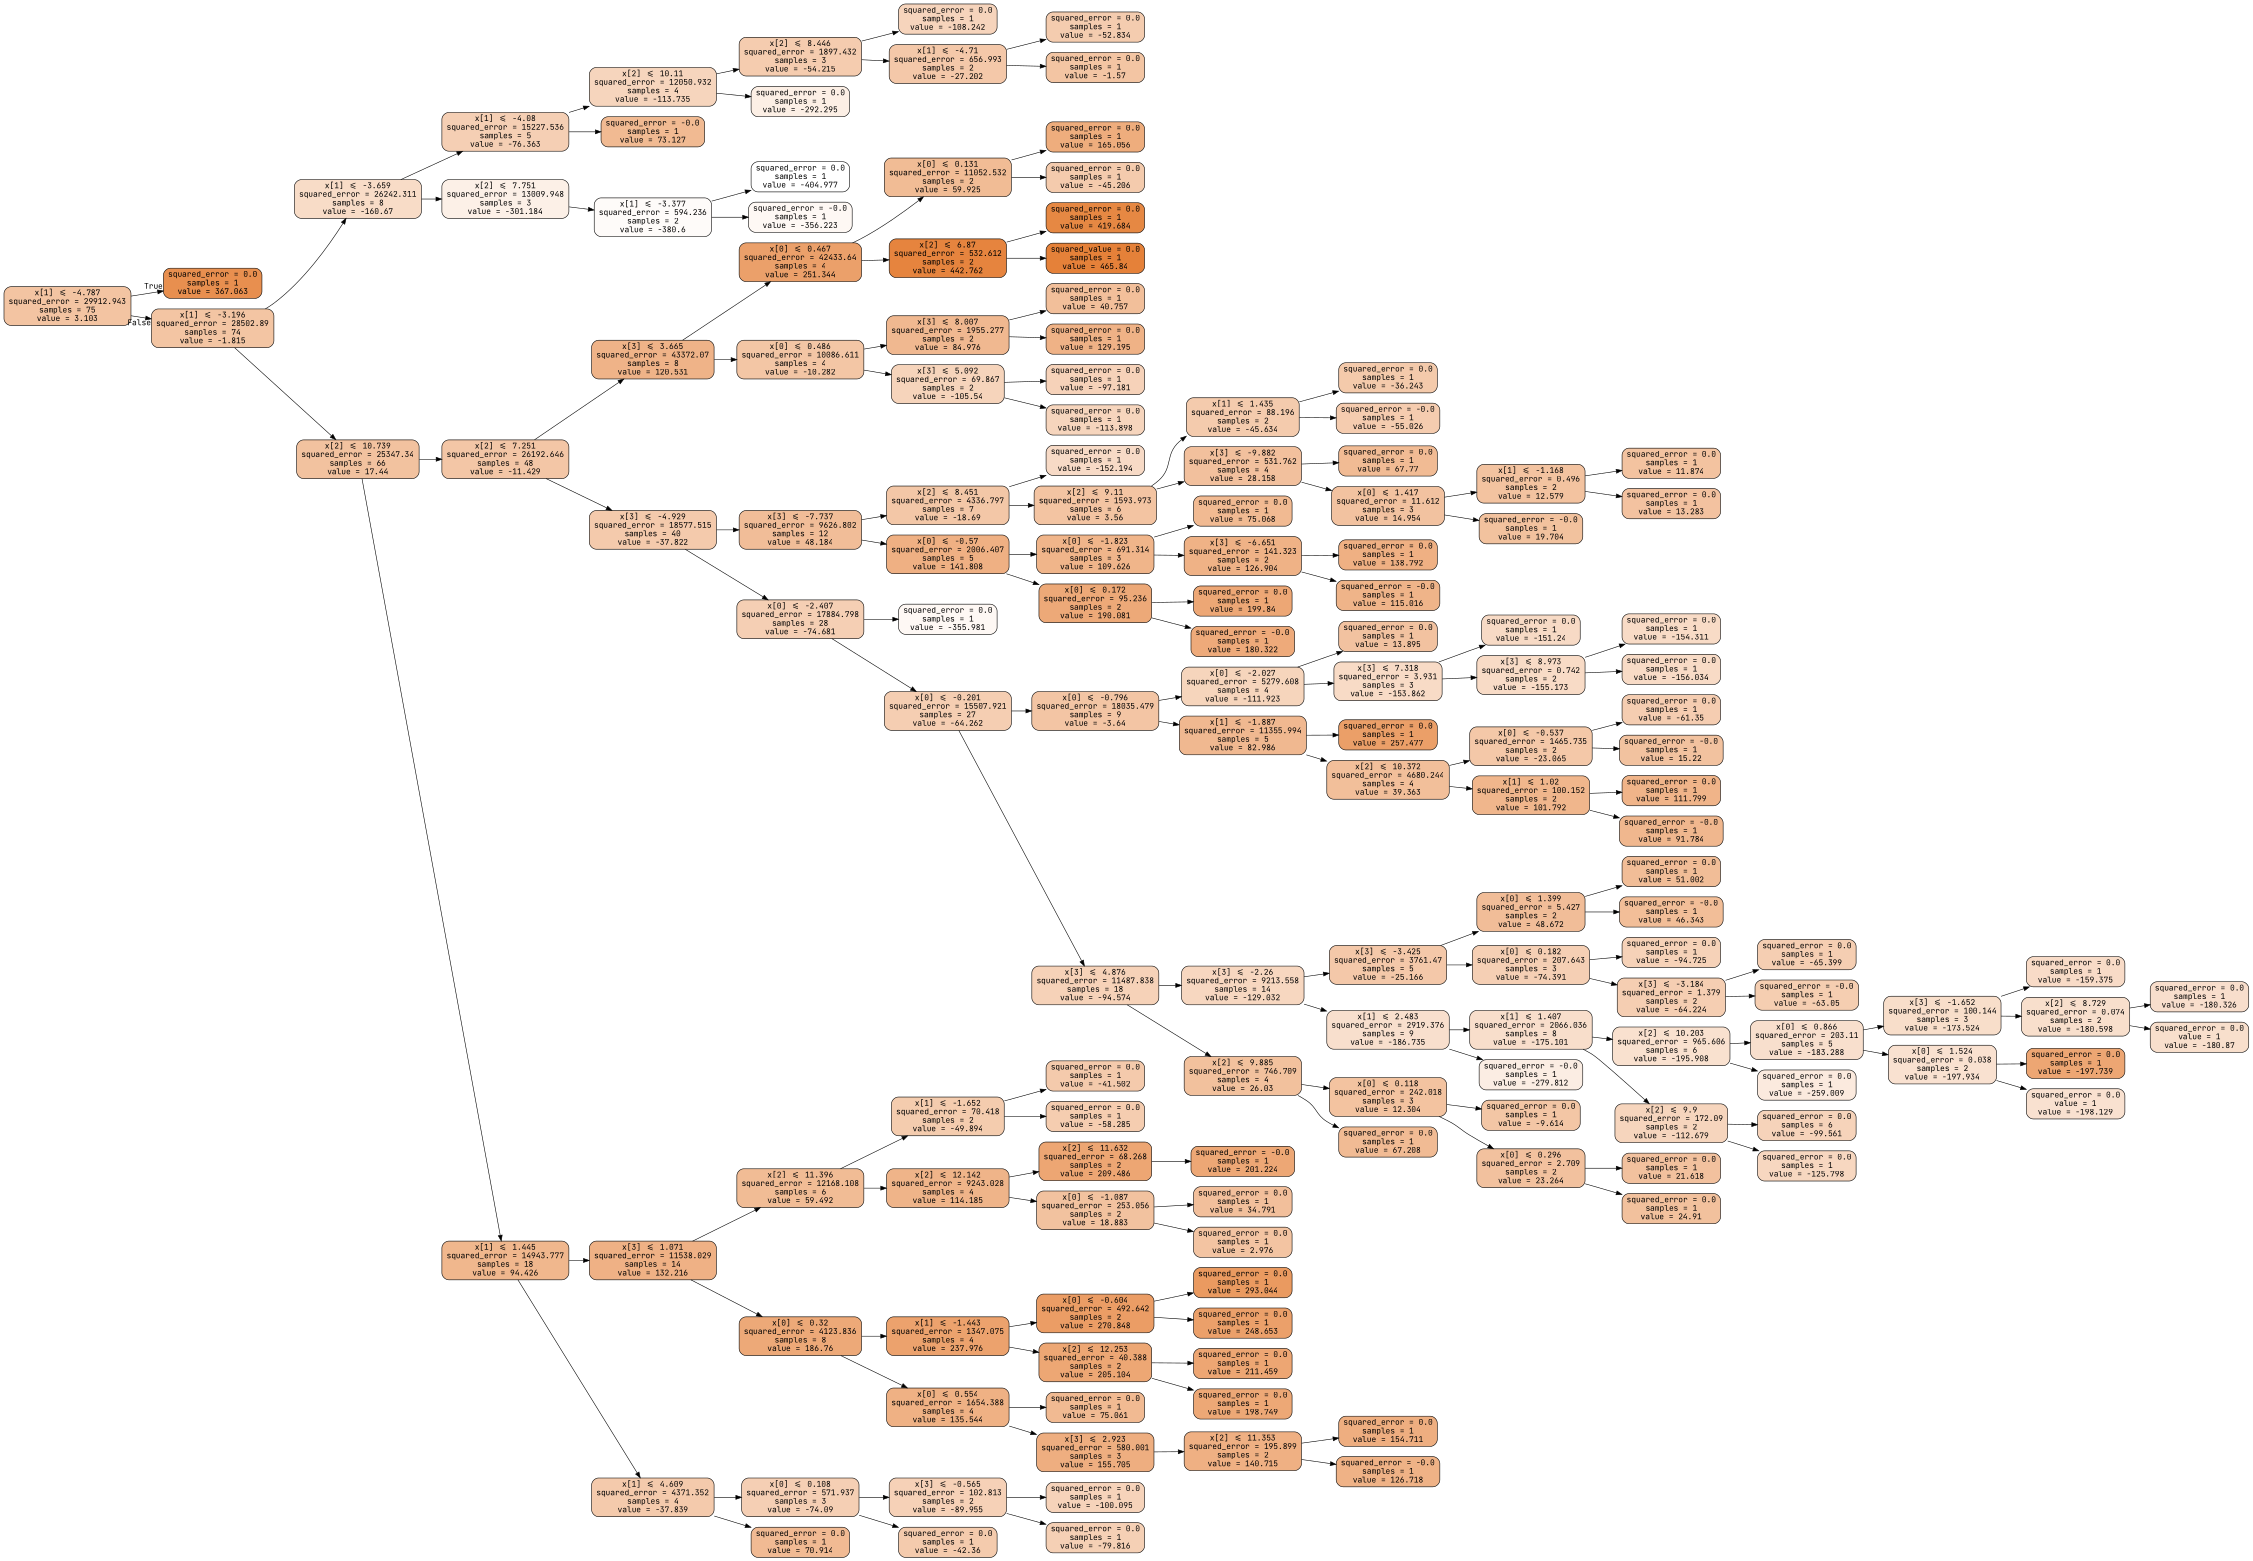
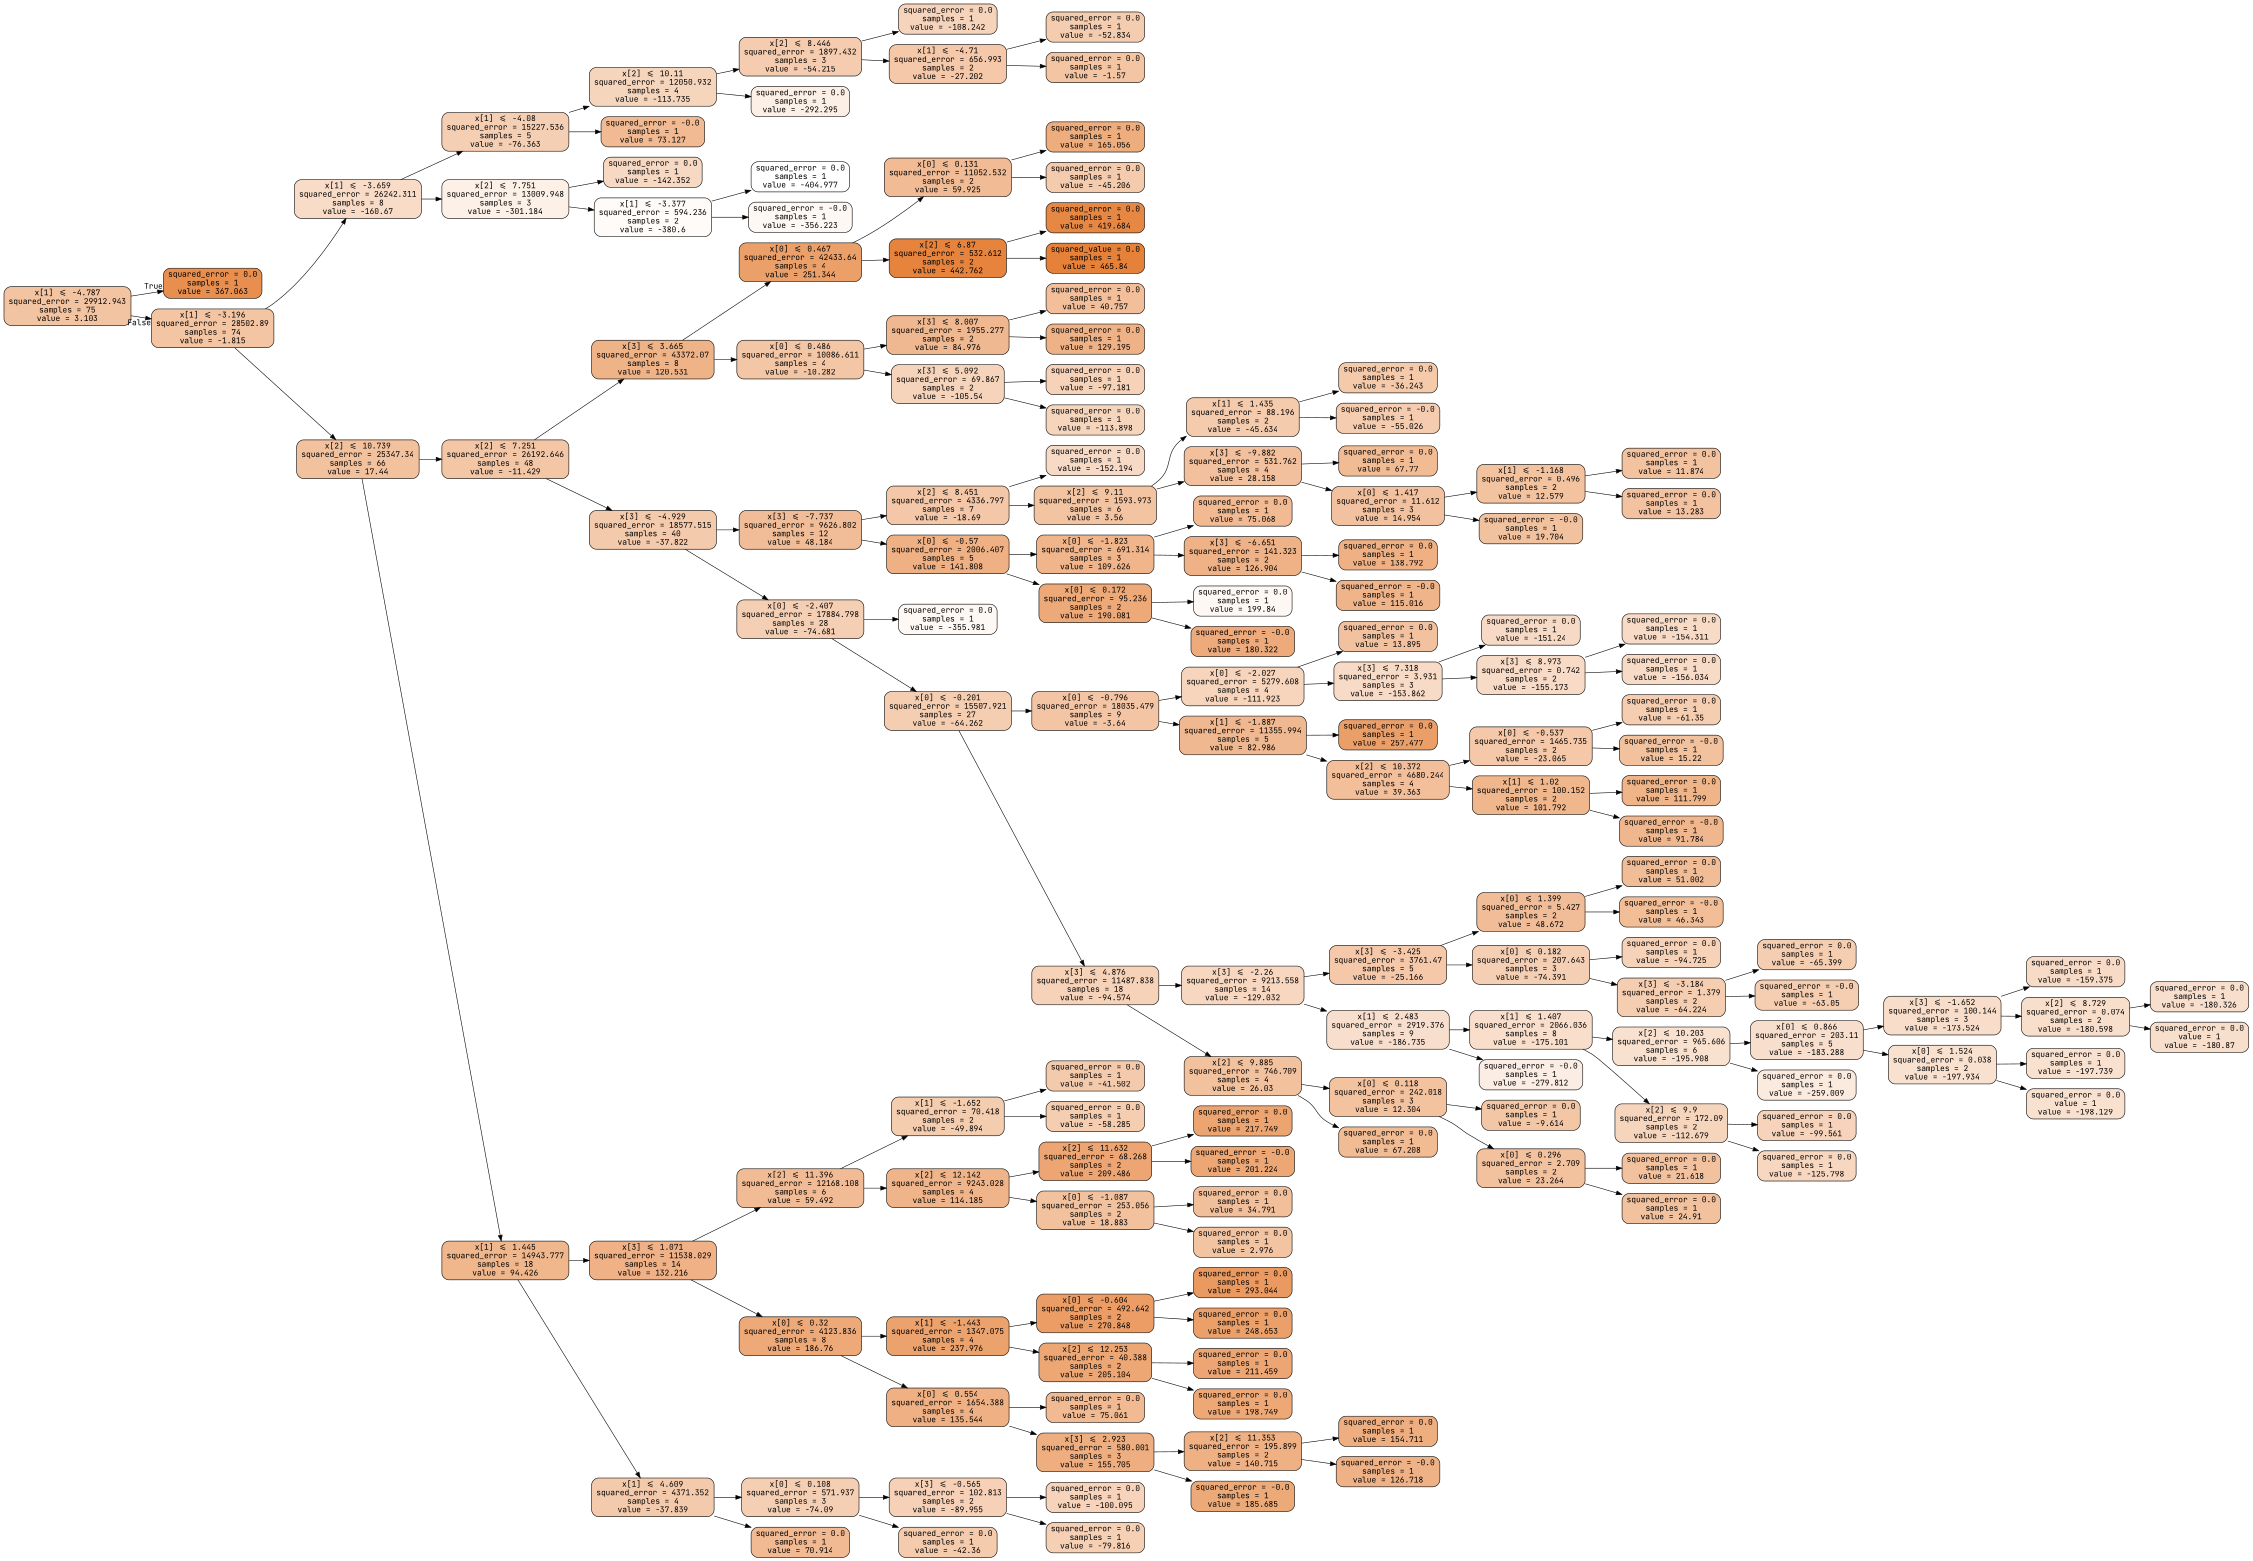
none -> (653, 172)
(1243, 601) -> (1243, 601)
(2076, 1063) -> (2076, 1063)
none -> (1243, 1121)
(1807, 1126) -> (1807, 1126)
none -> (1243, 1496)
